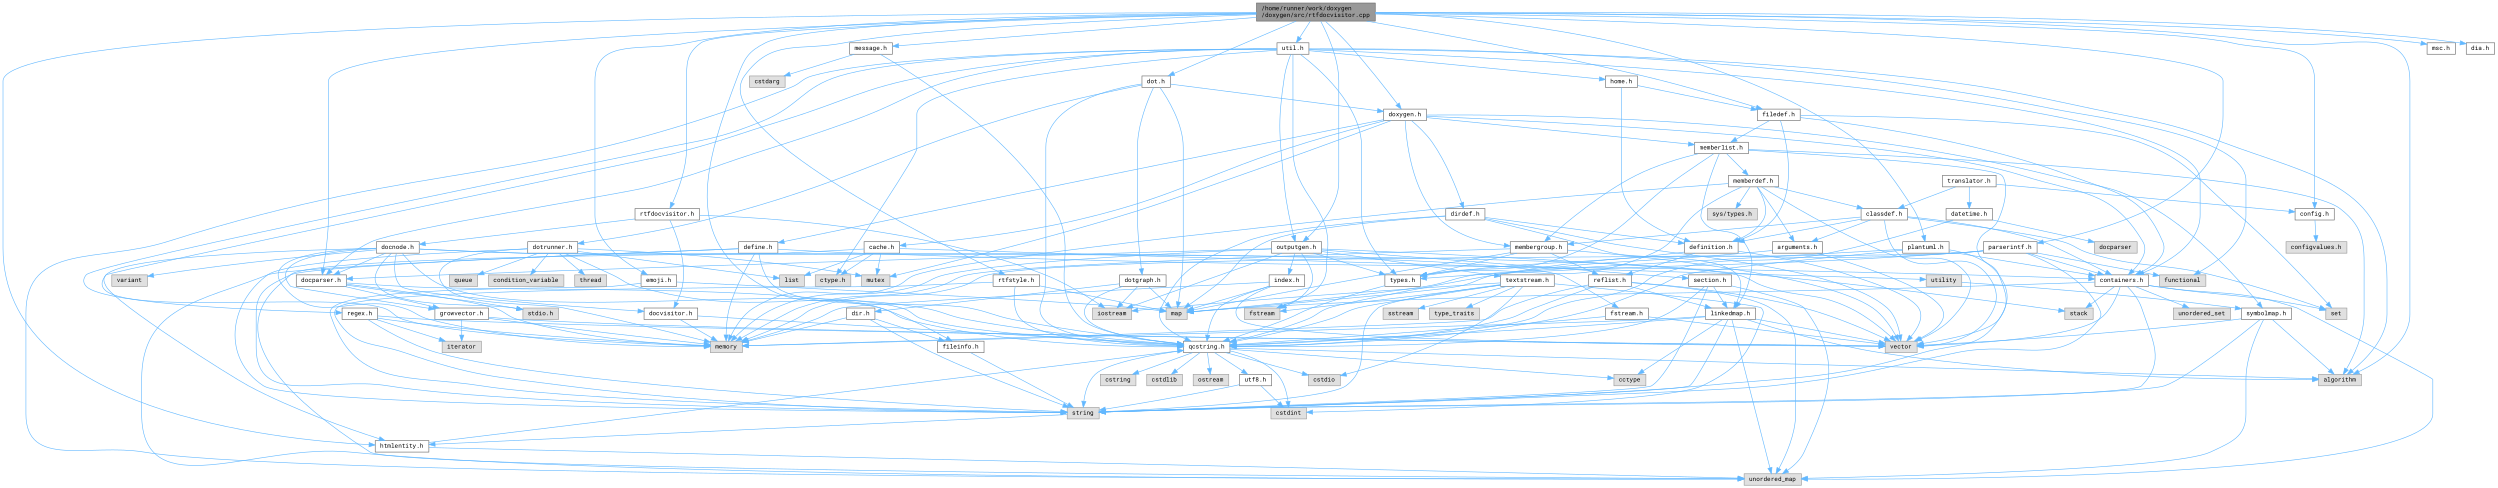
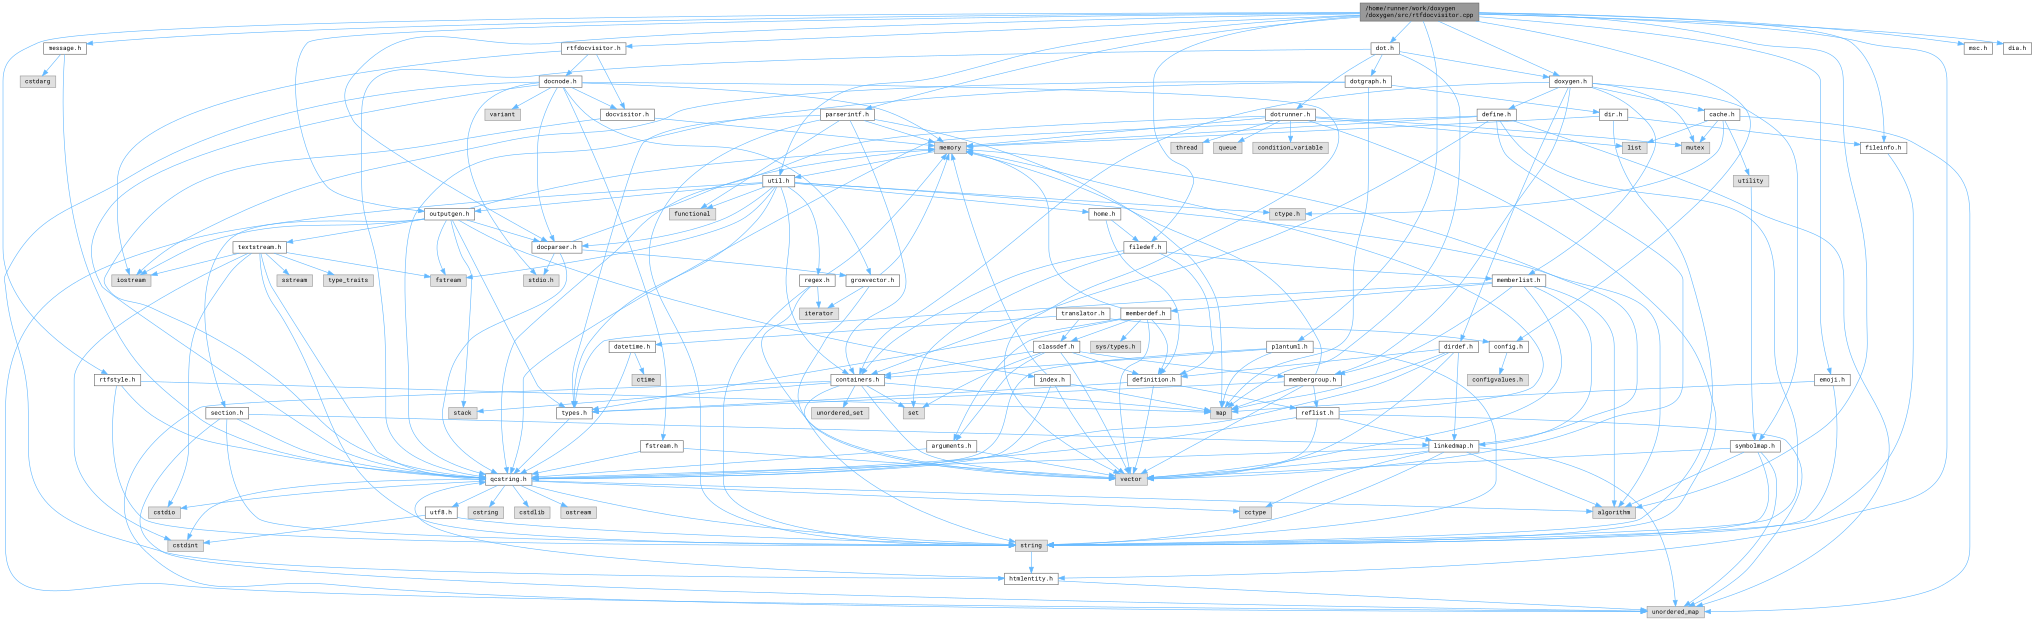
(387, 214) -> (864, 165)
(2116, 247) -> (646, 380)
none -> (1624, 415)
